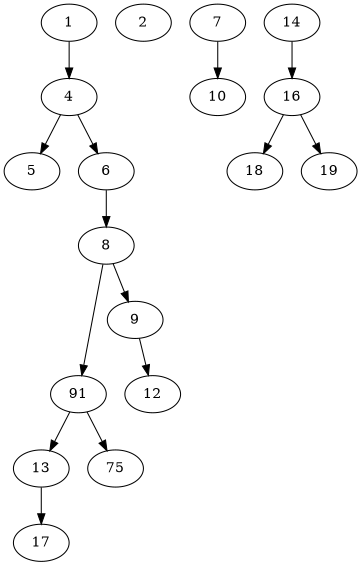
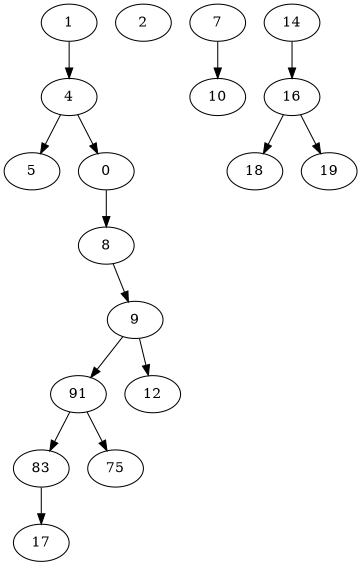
(106, 171) -> (106, 171)
(93, 315) -> (110, 353)
(41, 469) -> (41, 469)
